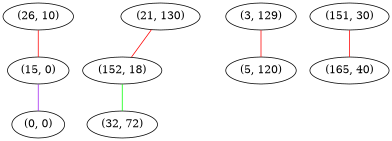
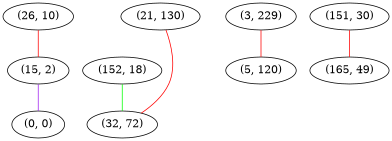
(261, 16) -> (261, 16)
(141, 43) -> (171, 77)
(38, 70) -> (38, 70)
(350, 70) -> (350, 70)
